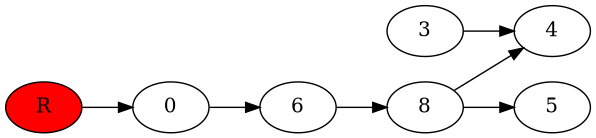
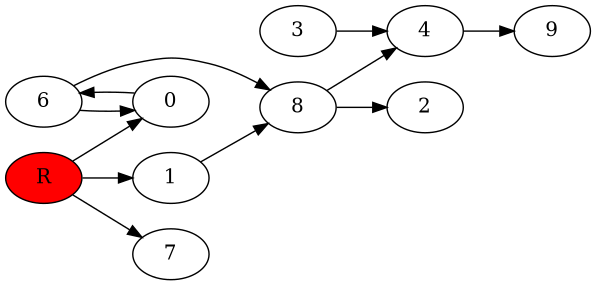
none -> (552, 31)
(552, 107) -> (425, 107)
none -> (100, 111)
none -> (171, 178)
none -> (171, 254)
